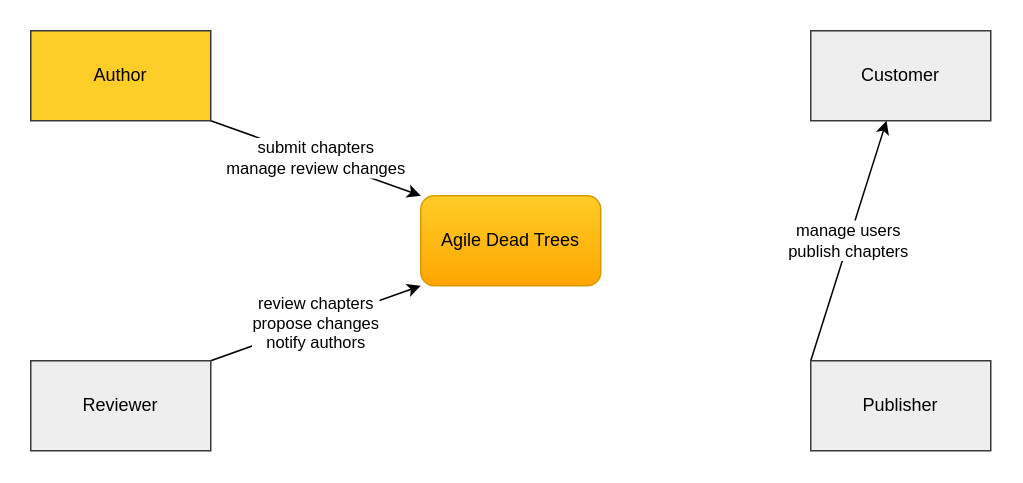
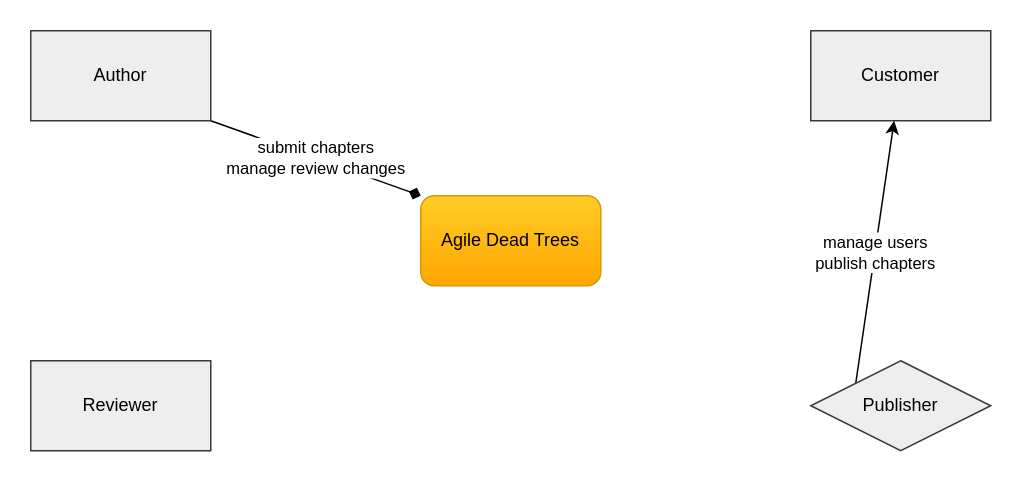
(121, 76) -> (121, 76)
(410, 192) -> (409, 192)
(382, 300) -> none
(901, 406) -> (901, 406)
